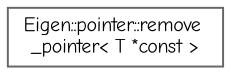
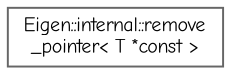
(115, 37) -> (115, 37)
